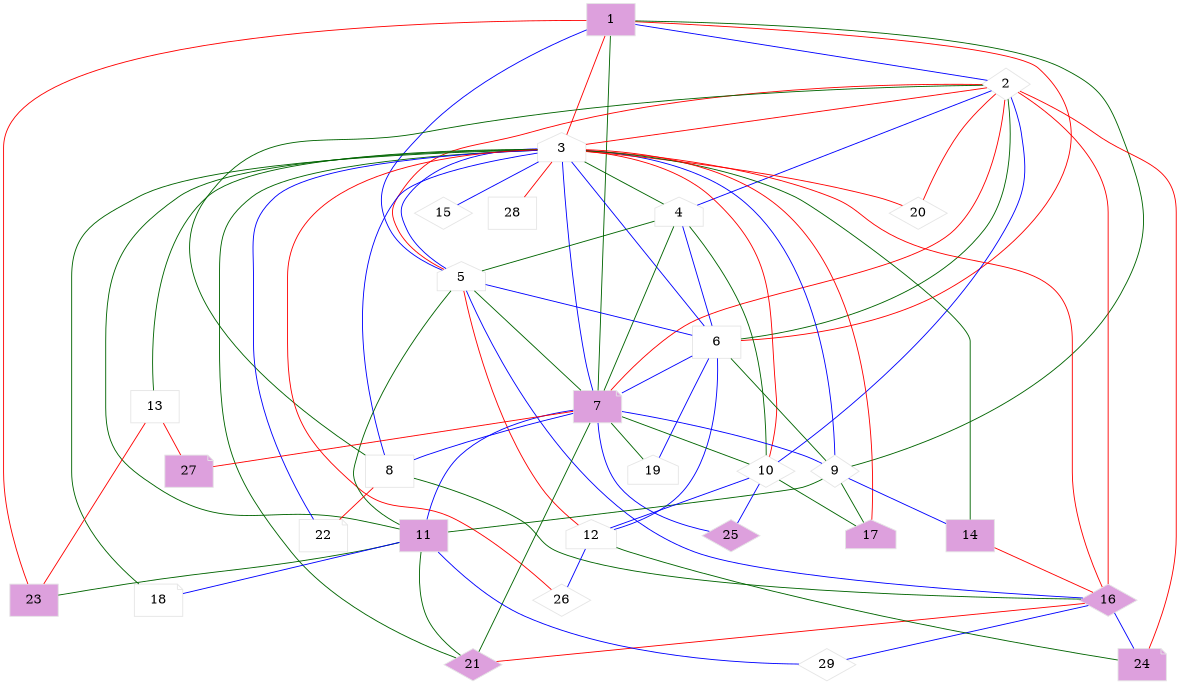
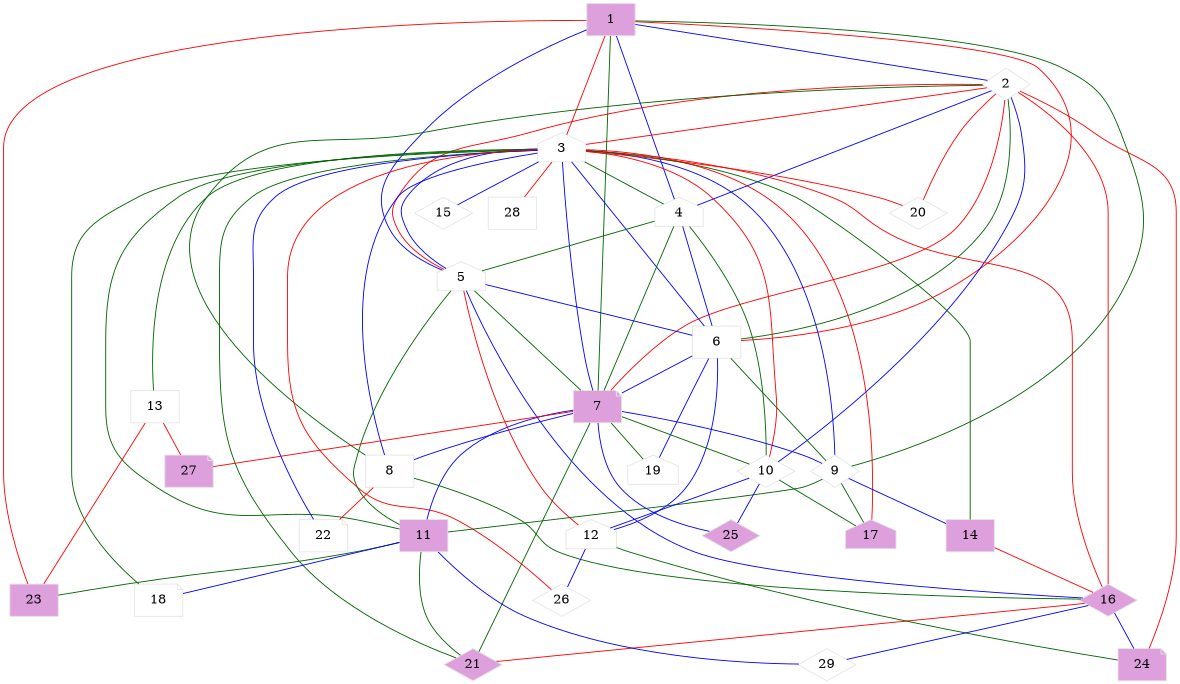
none -> (645, 118)
